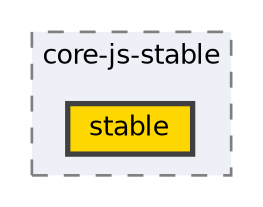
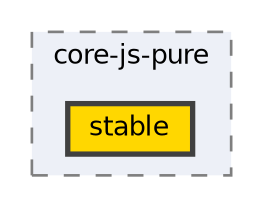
(132, 57) -> (132, 57)
